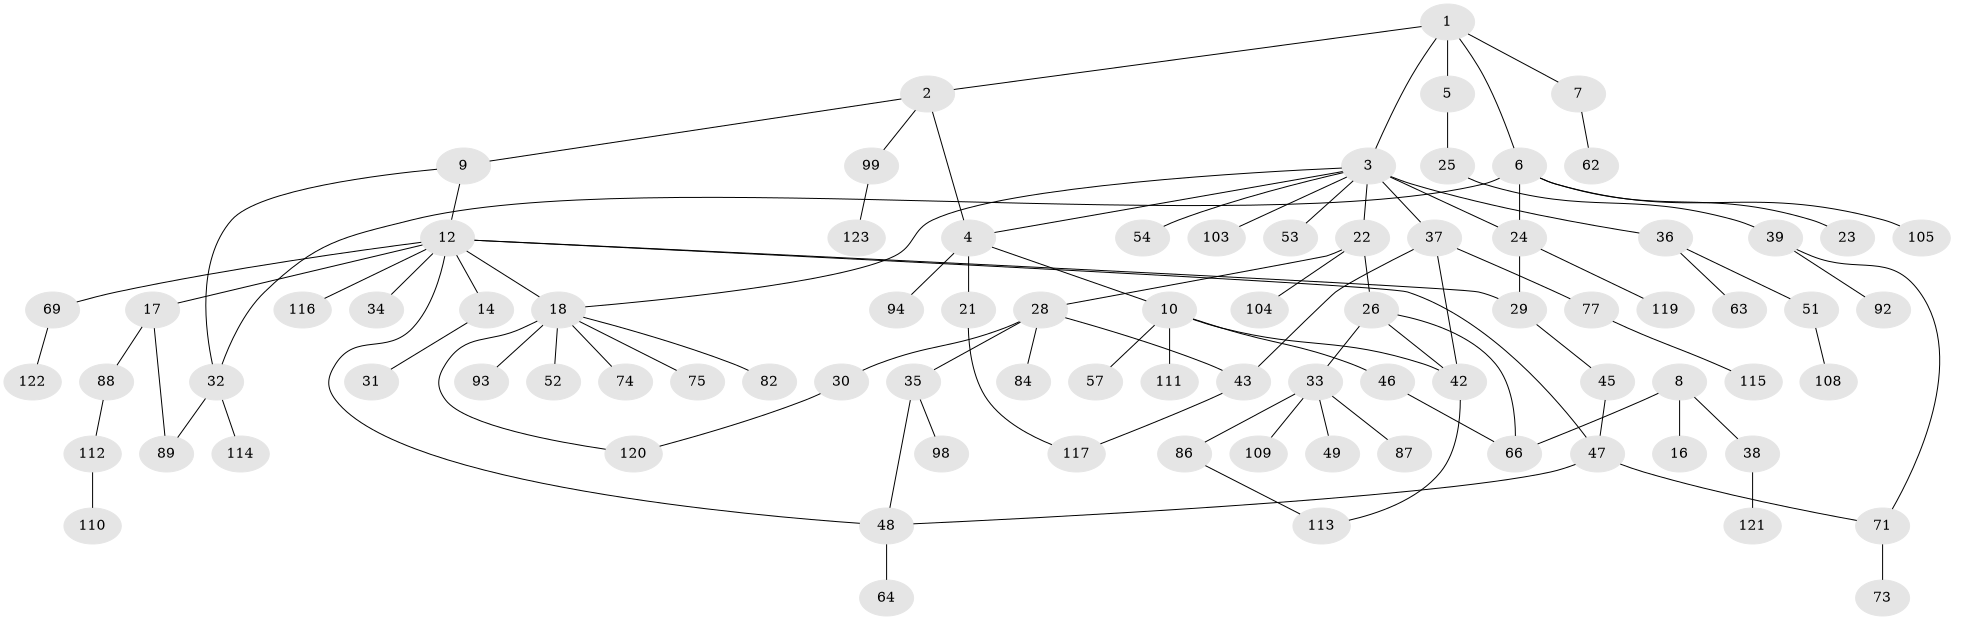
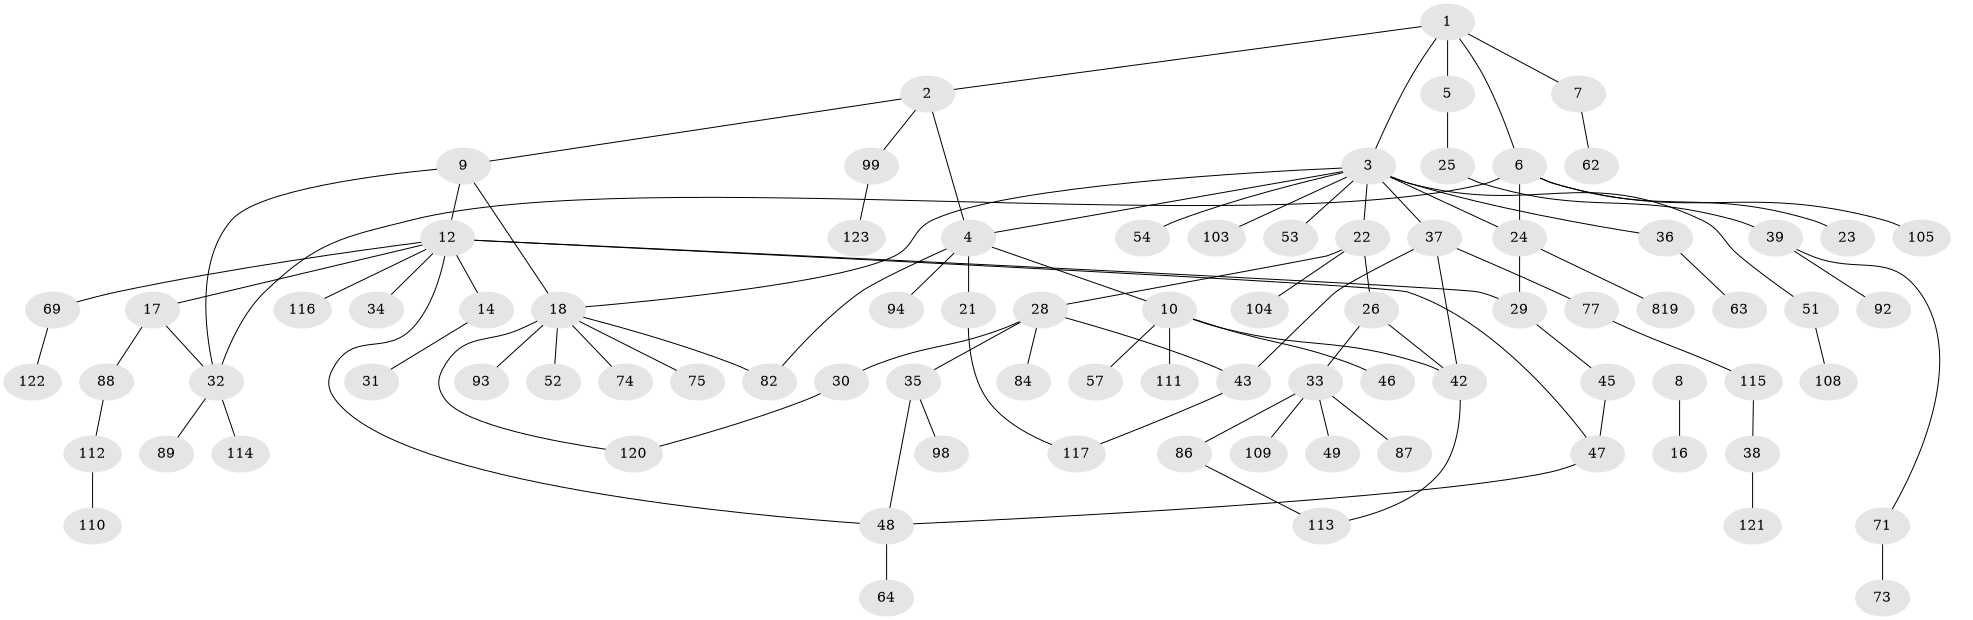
(503, 274) -> (509, 235)
(1739, 274) -> (1563, 193)
none -> (856, 296)
(1666, 310) -> (1666, 310)
(160, 382) -> (185, 346)
(1716, 418) -> (1753, 418)
(1515, 454) -> none
(1738, 496) -> none
